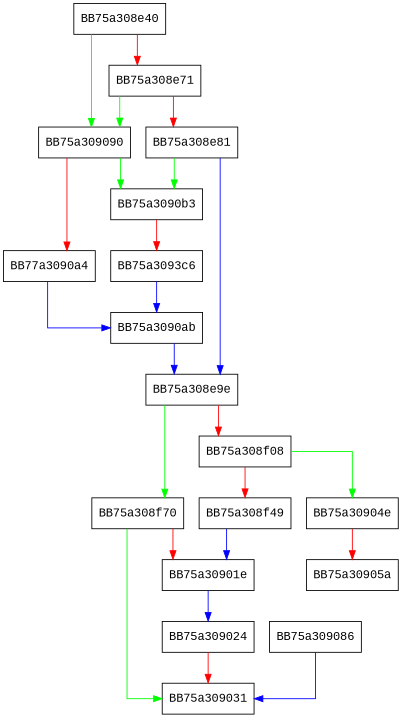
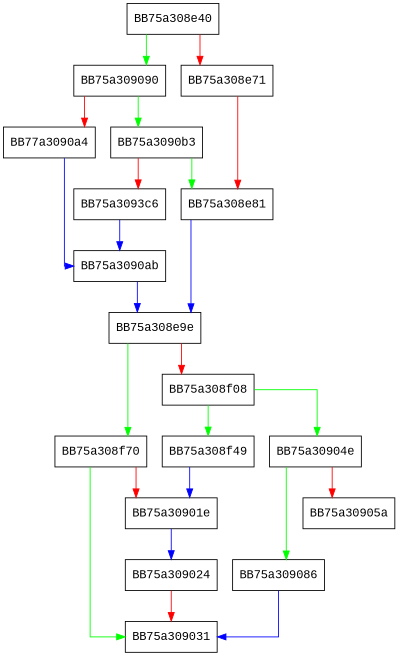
(120, 107) -> none
(174, 169) -> (192, 169)
(245, 478) -> (208, 416)
none -> (286, 509)
